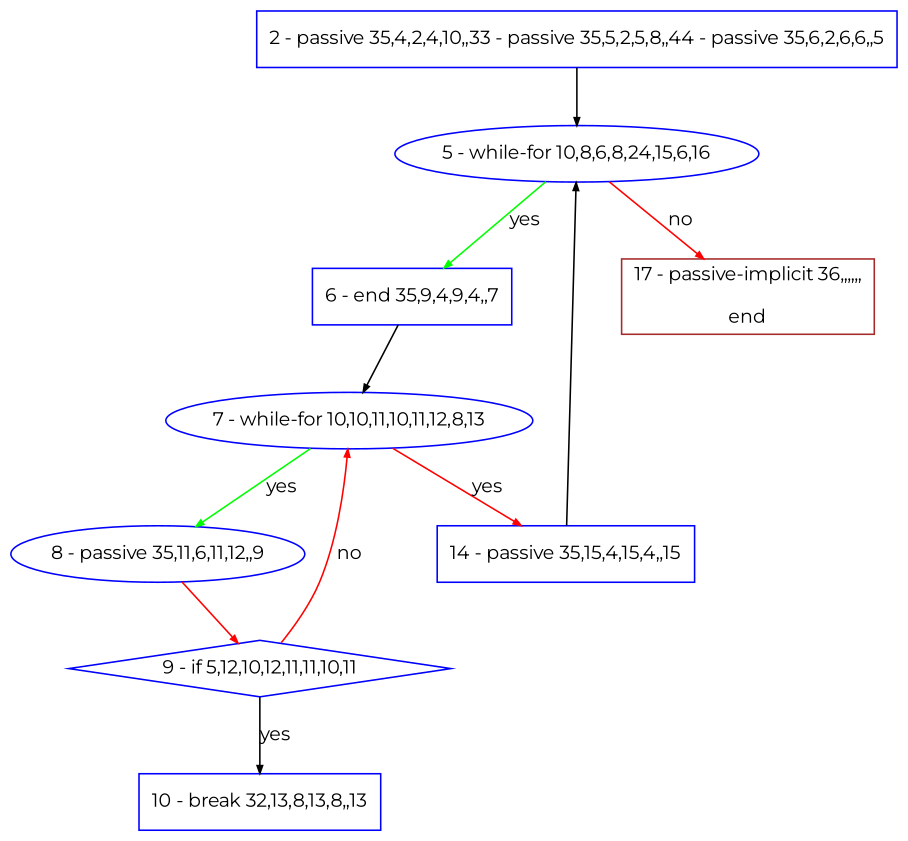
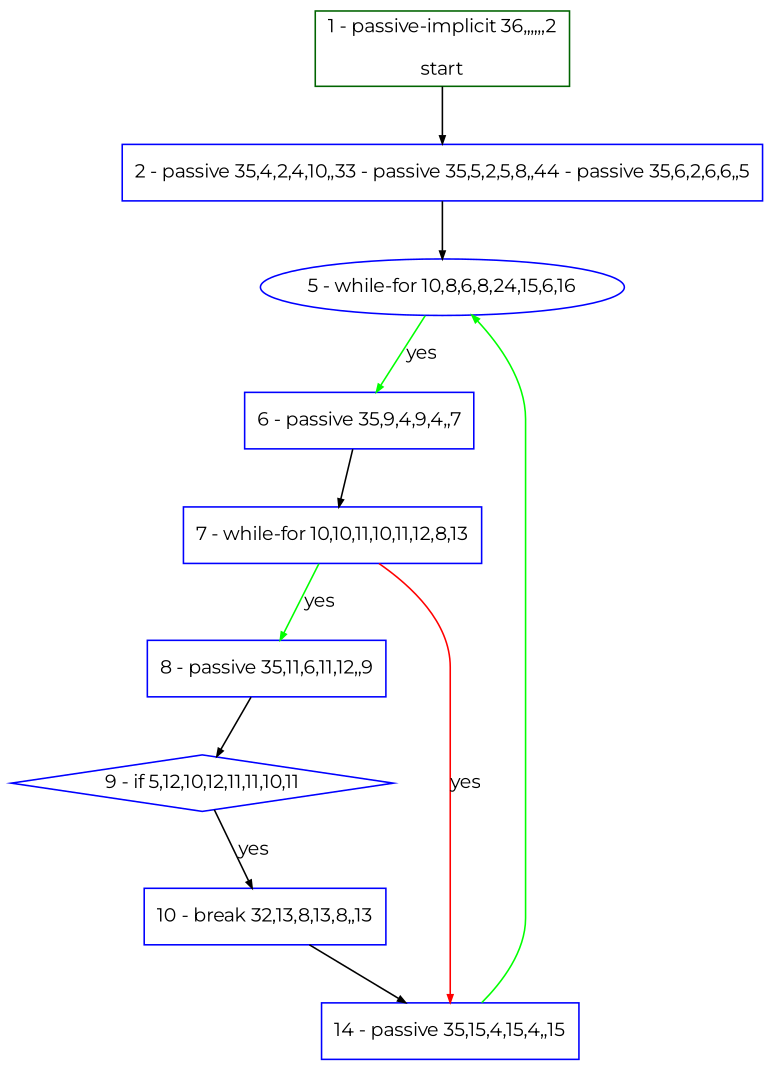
none -> (442, 49)
(412, 297) -> (359, 421)
(748, 297) -> none
(571, 358) -> (526, 662)
(349, 421) -> (333, 535)
(158, 554) -> (267, 669)
(329, 556) -> none
(207, 609) -> (236, 723)
none -> (354, 972)
